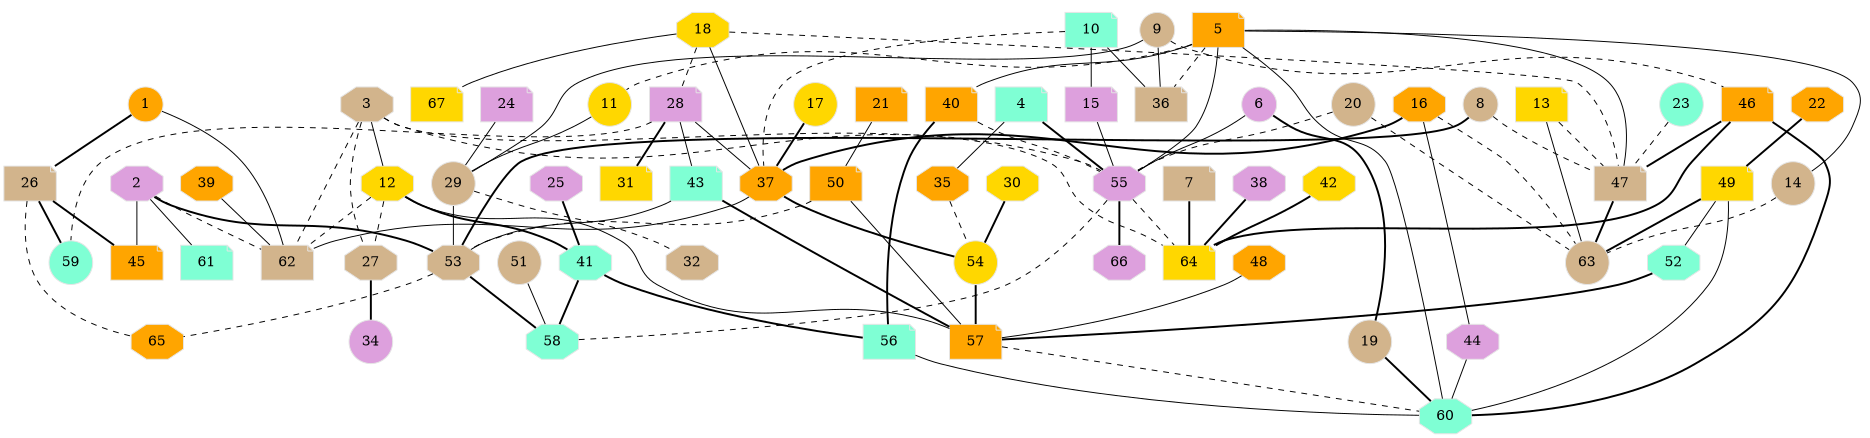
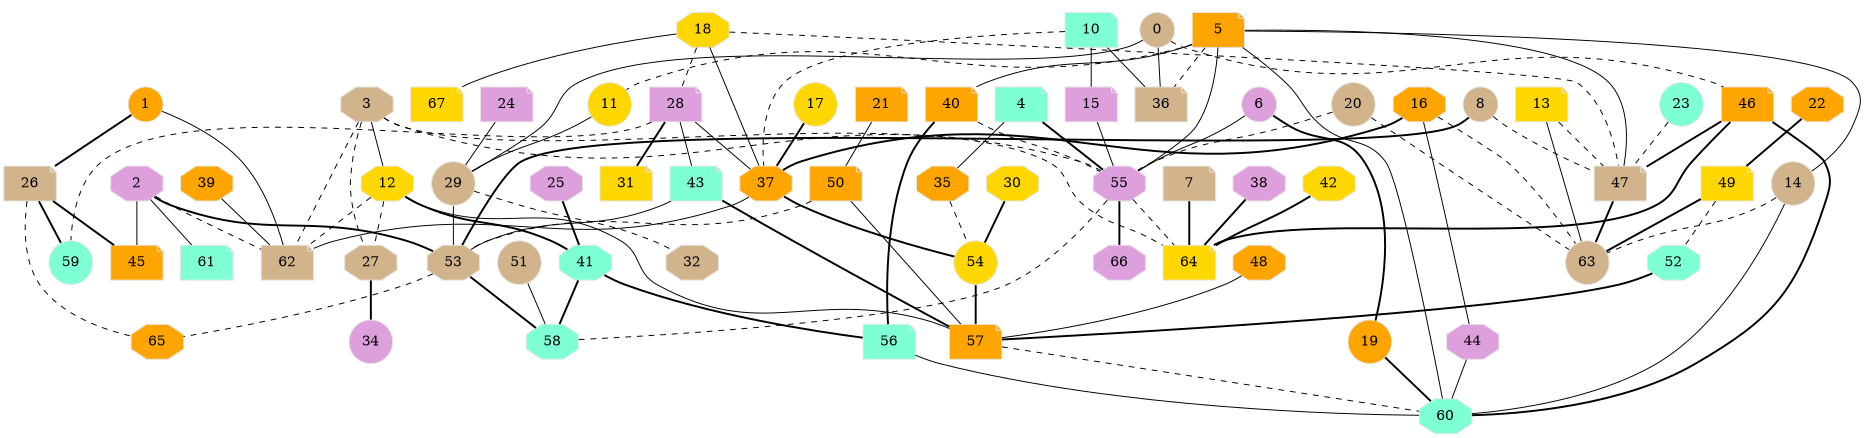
(1157, 30) -> (1157, 30)
(1704, 218) -> (1704, 218)
(1370, 342) -> (1370, 342)
(1639, 346) -> (1663, 359)
